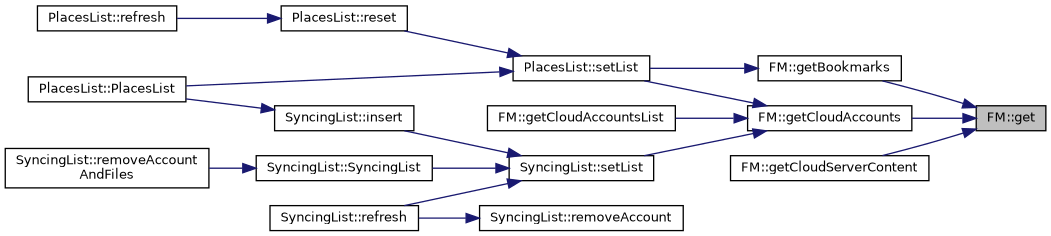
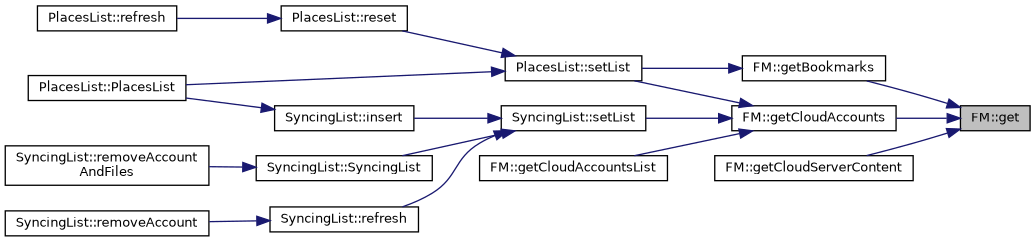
(442, 218) -> (233, 221)
